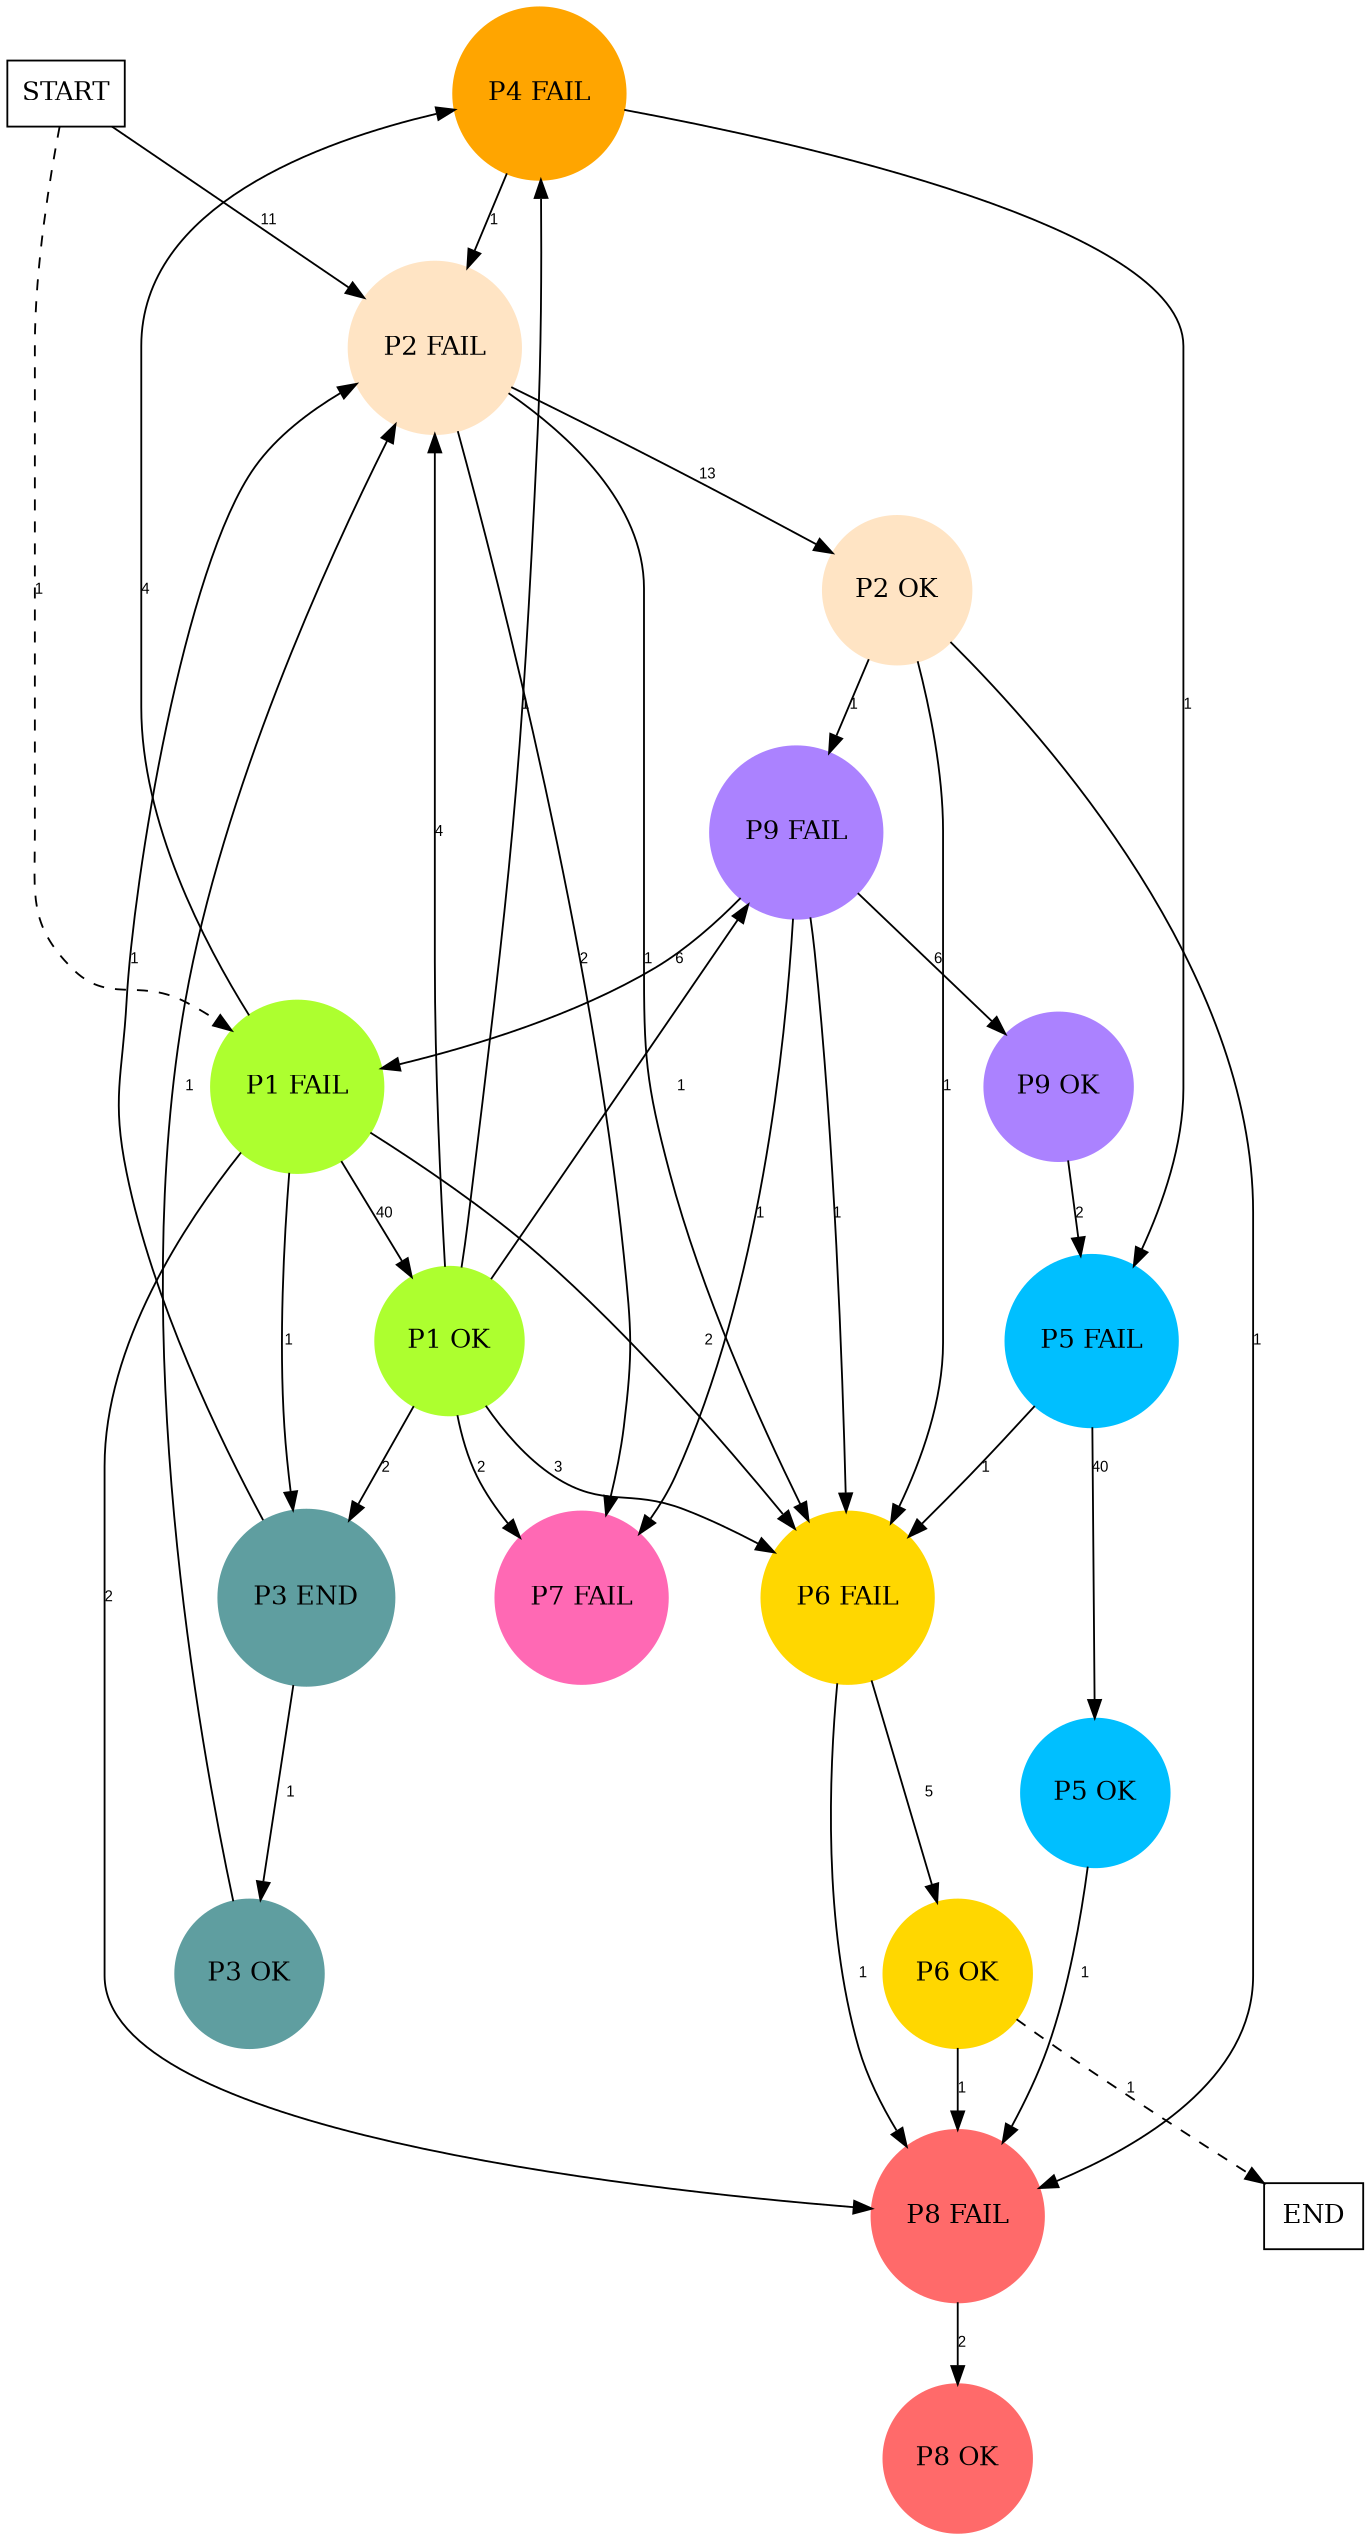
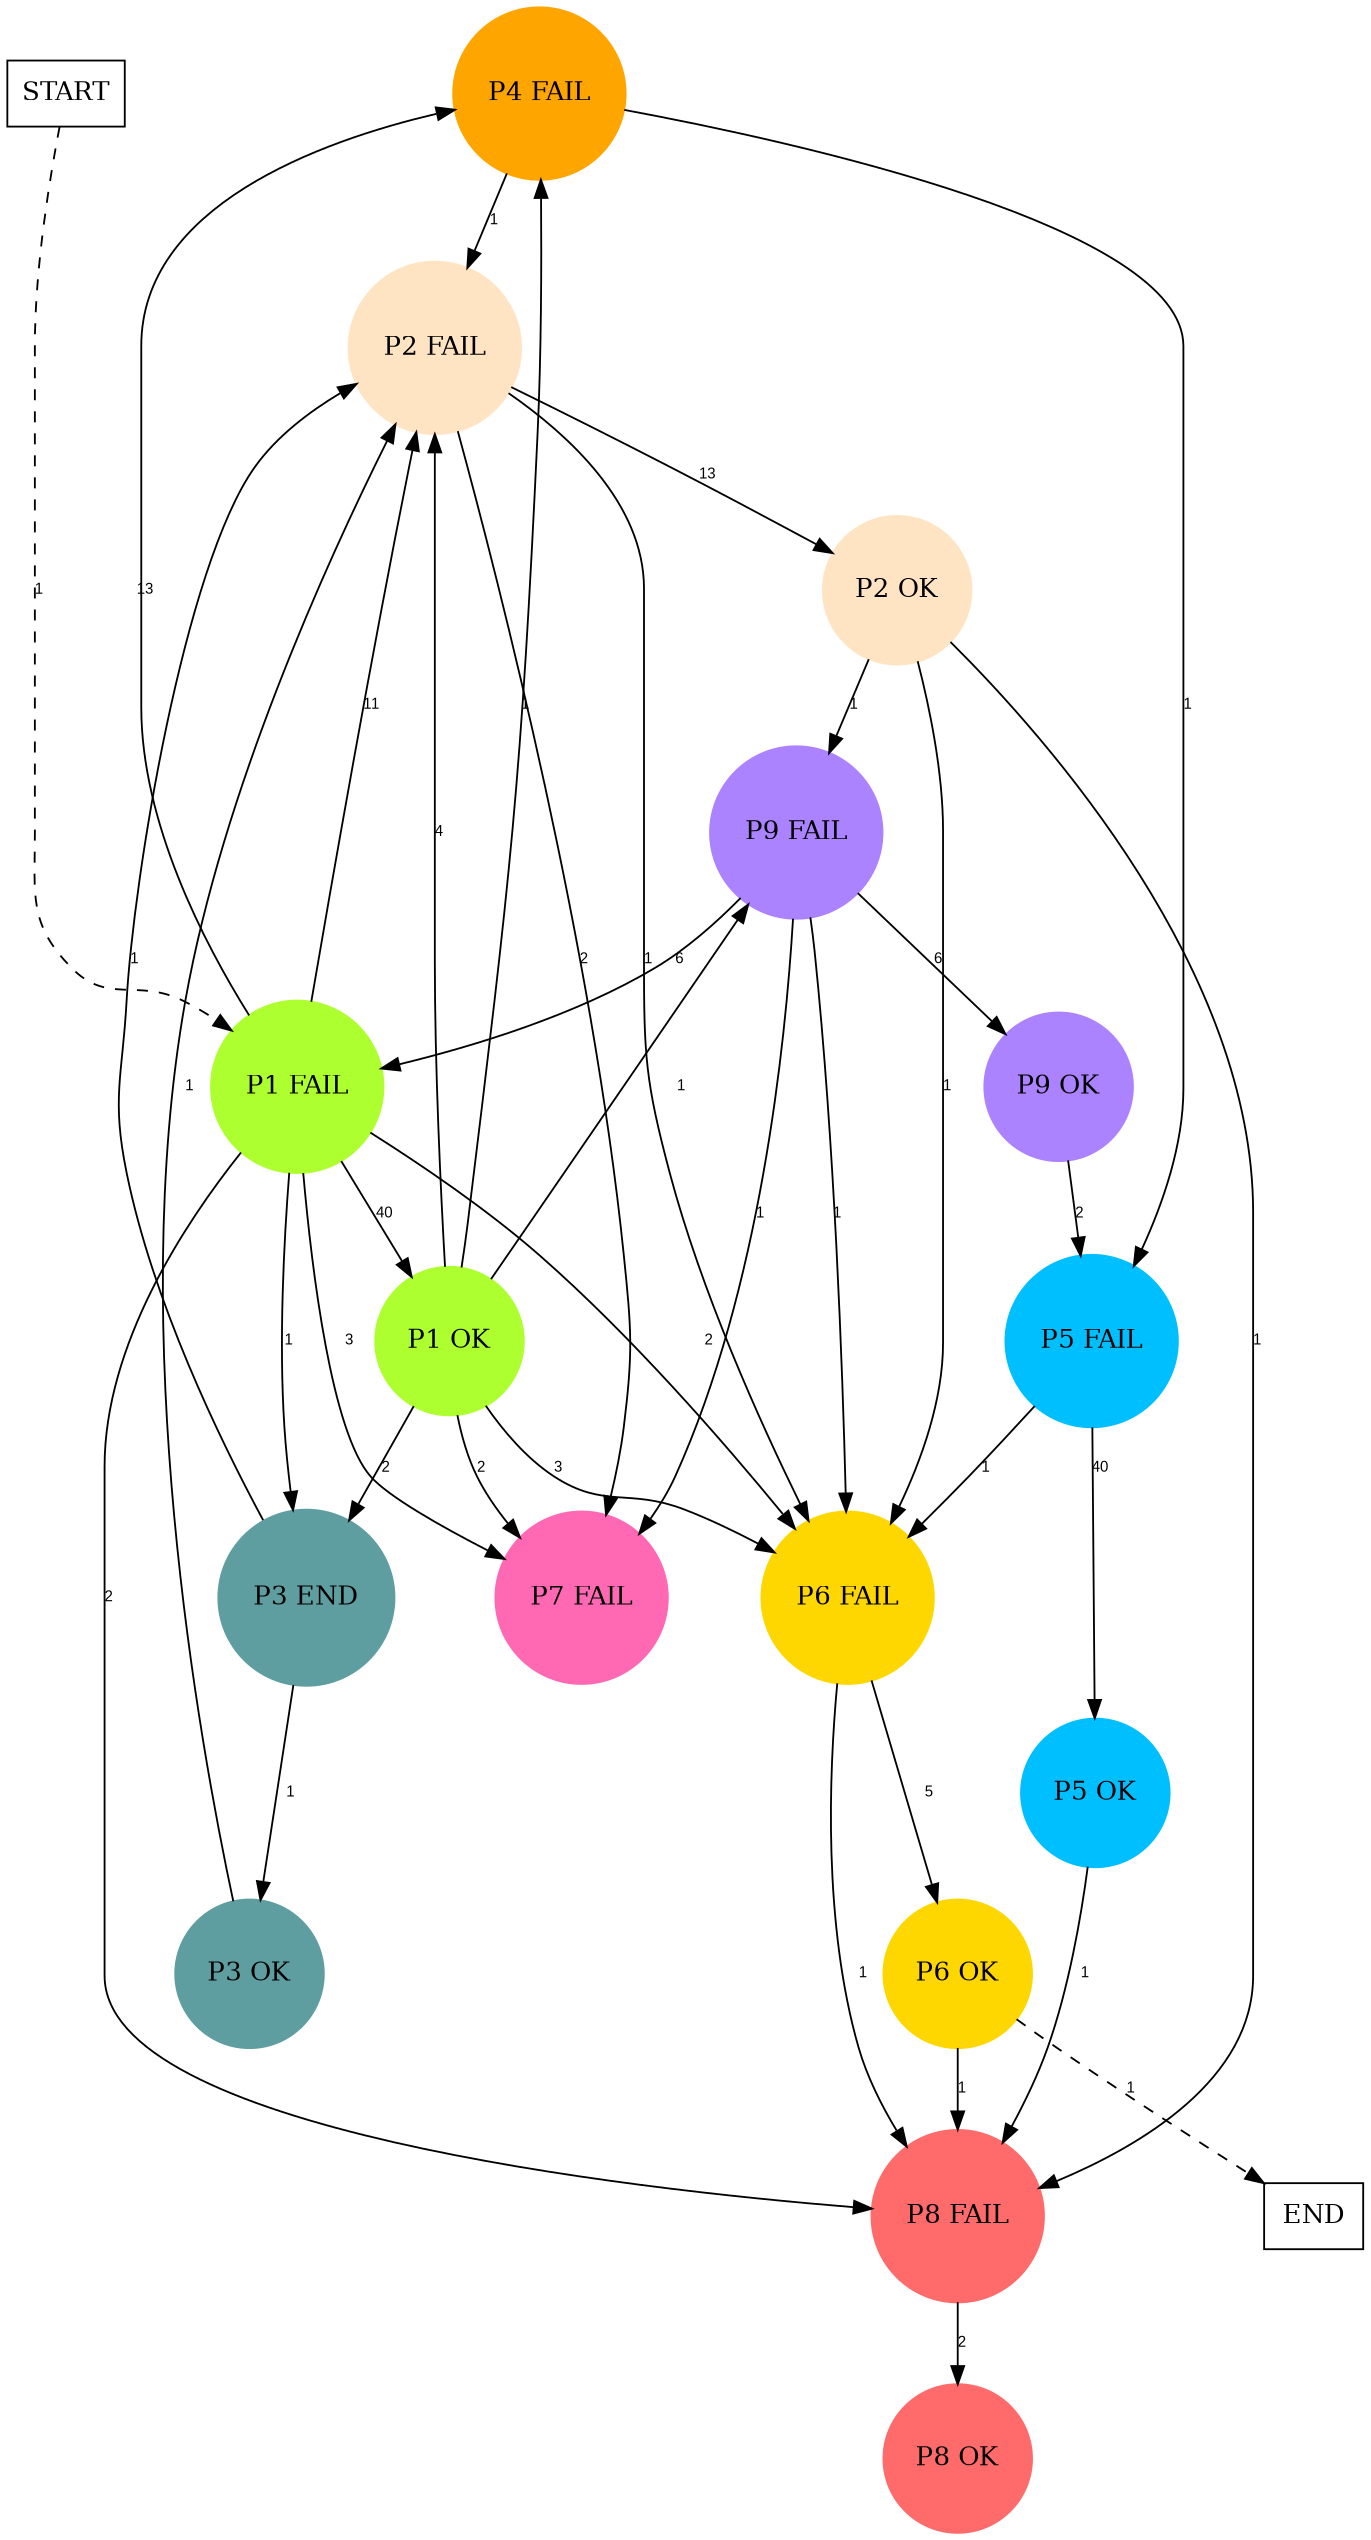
(236, 211) -> (360, 726)
(146, 590) -> (146, 590)
none -> (337, 1397)
